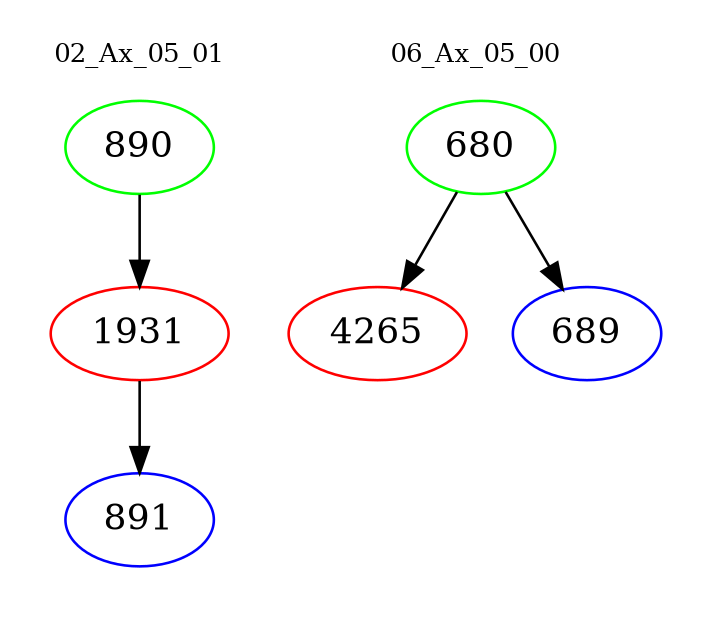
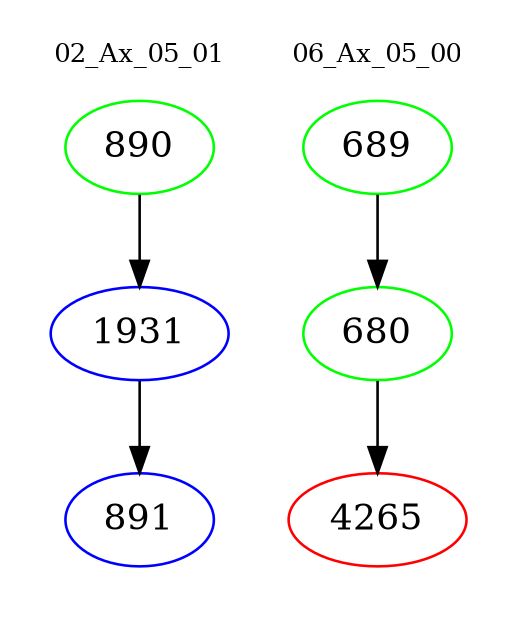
(527, 229) -> (378, 228)
(140, 334) -> (140, 334)
(587, 334) -> (378, 147)
